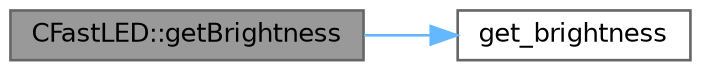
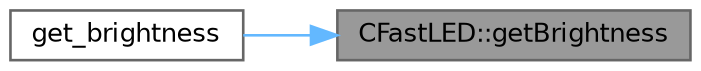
(397, 35) -> (277, 35)
